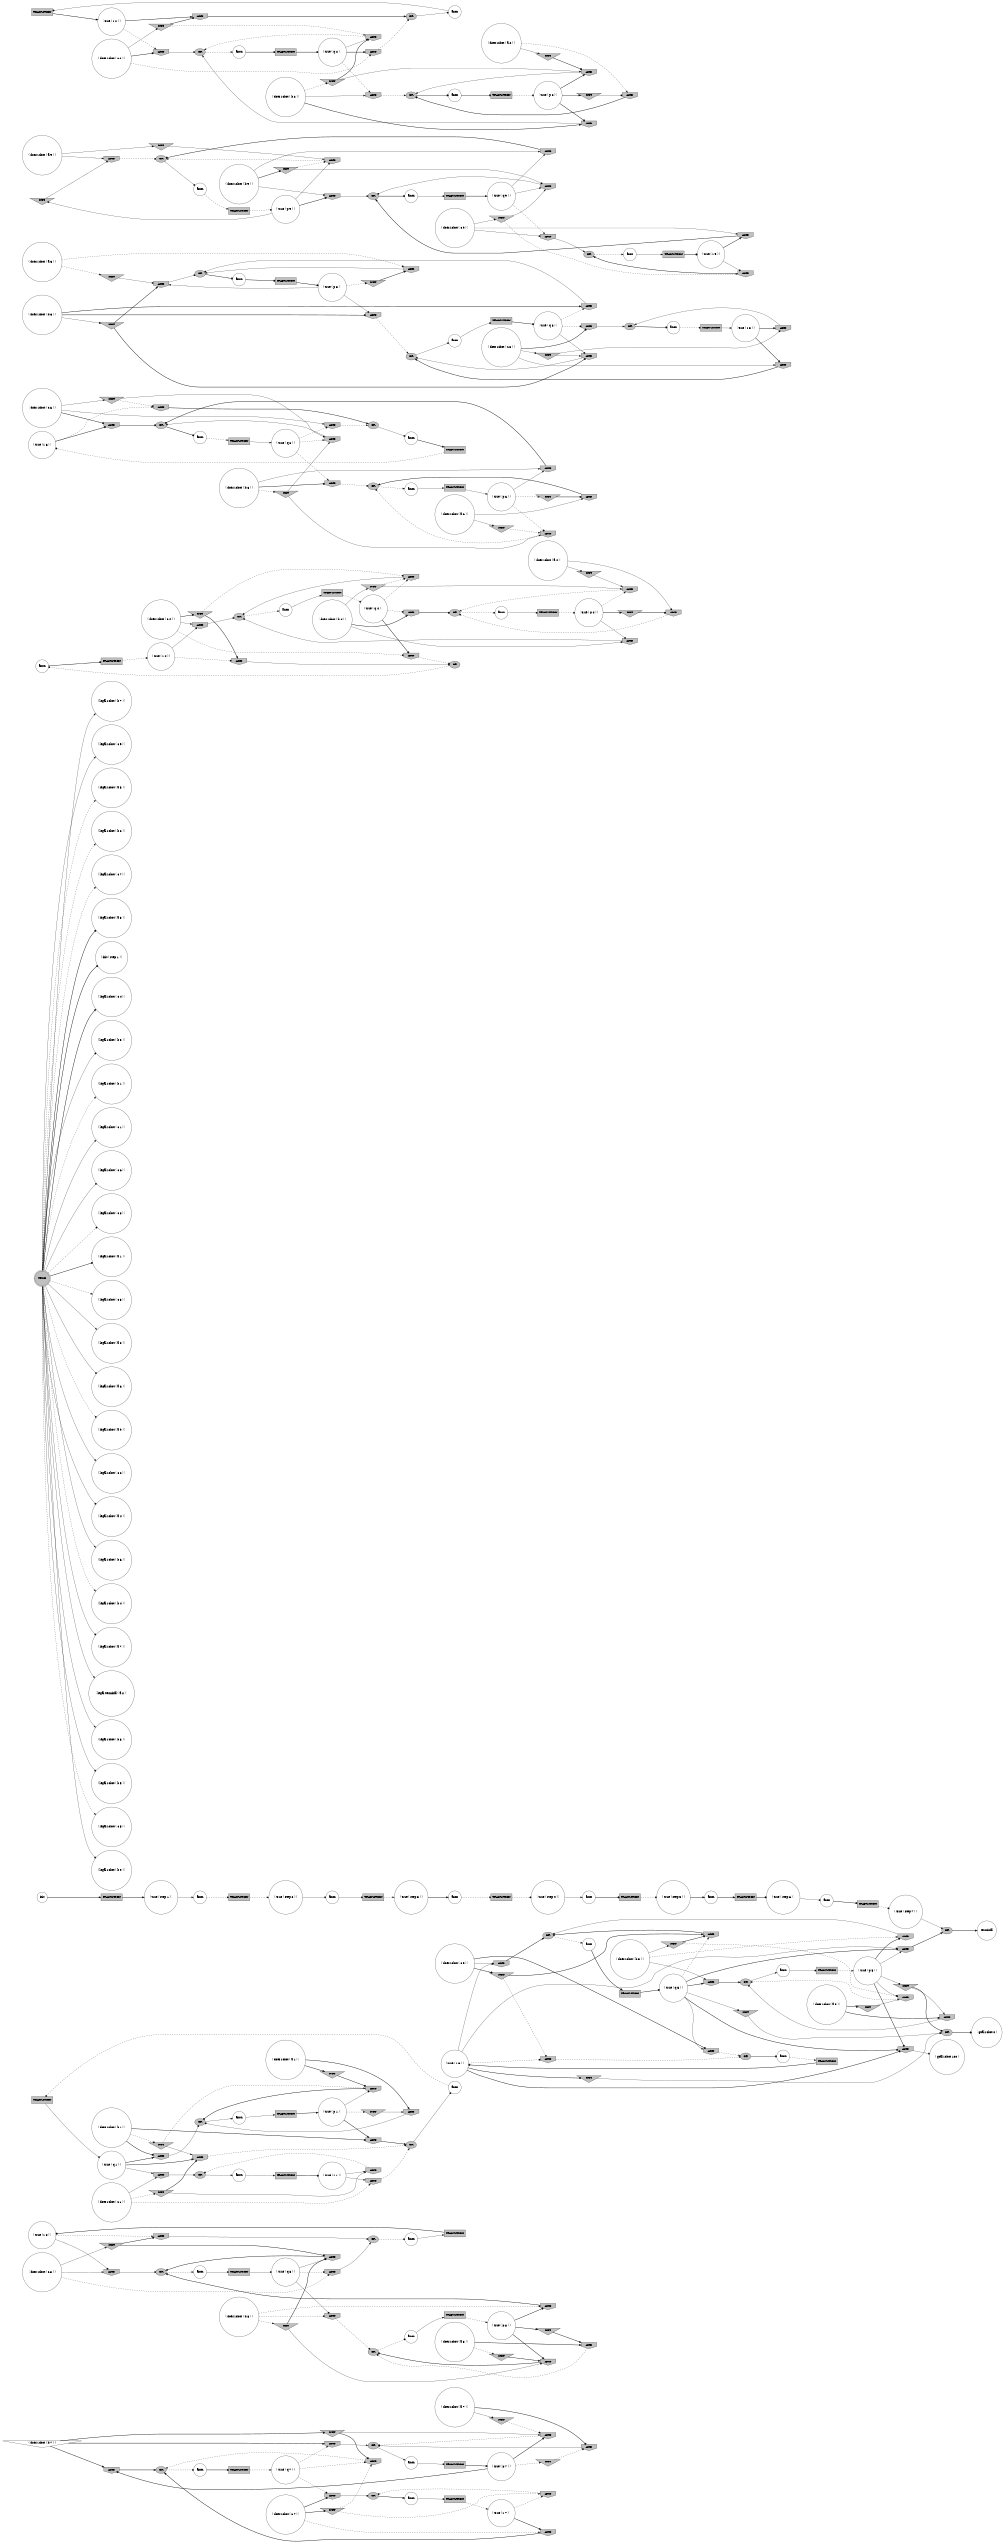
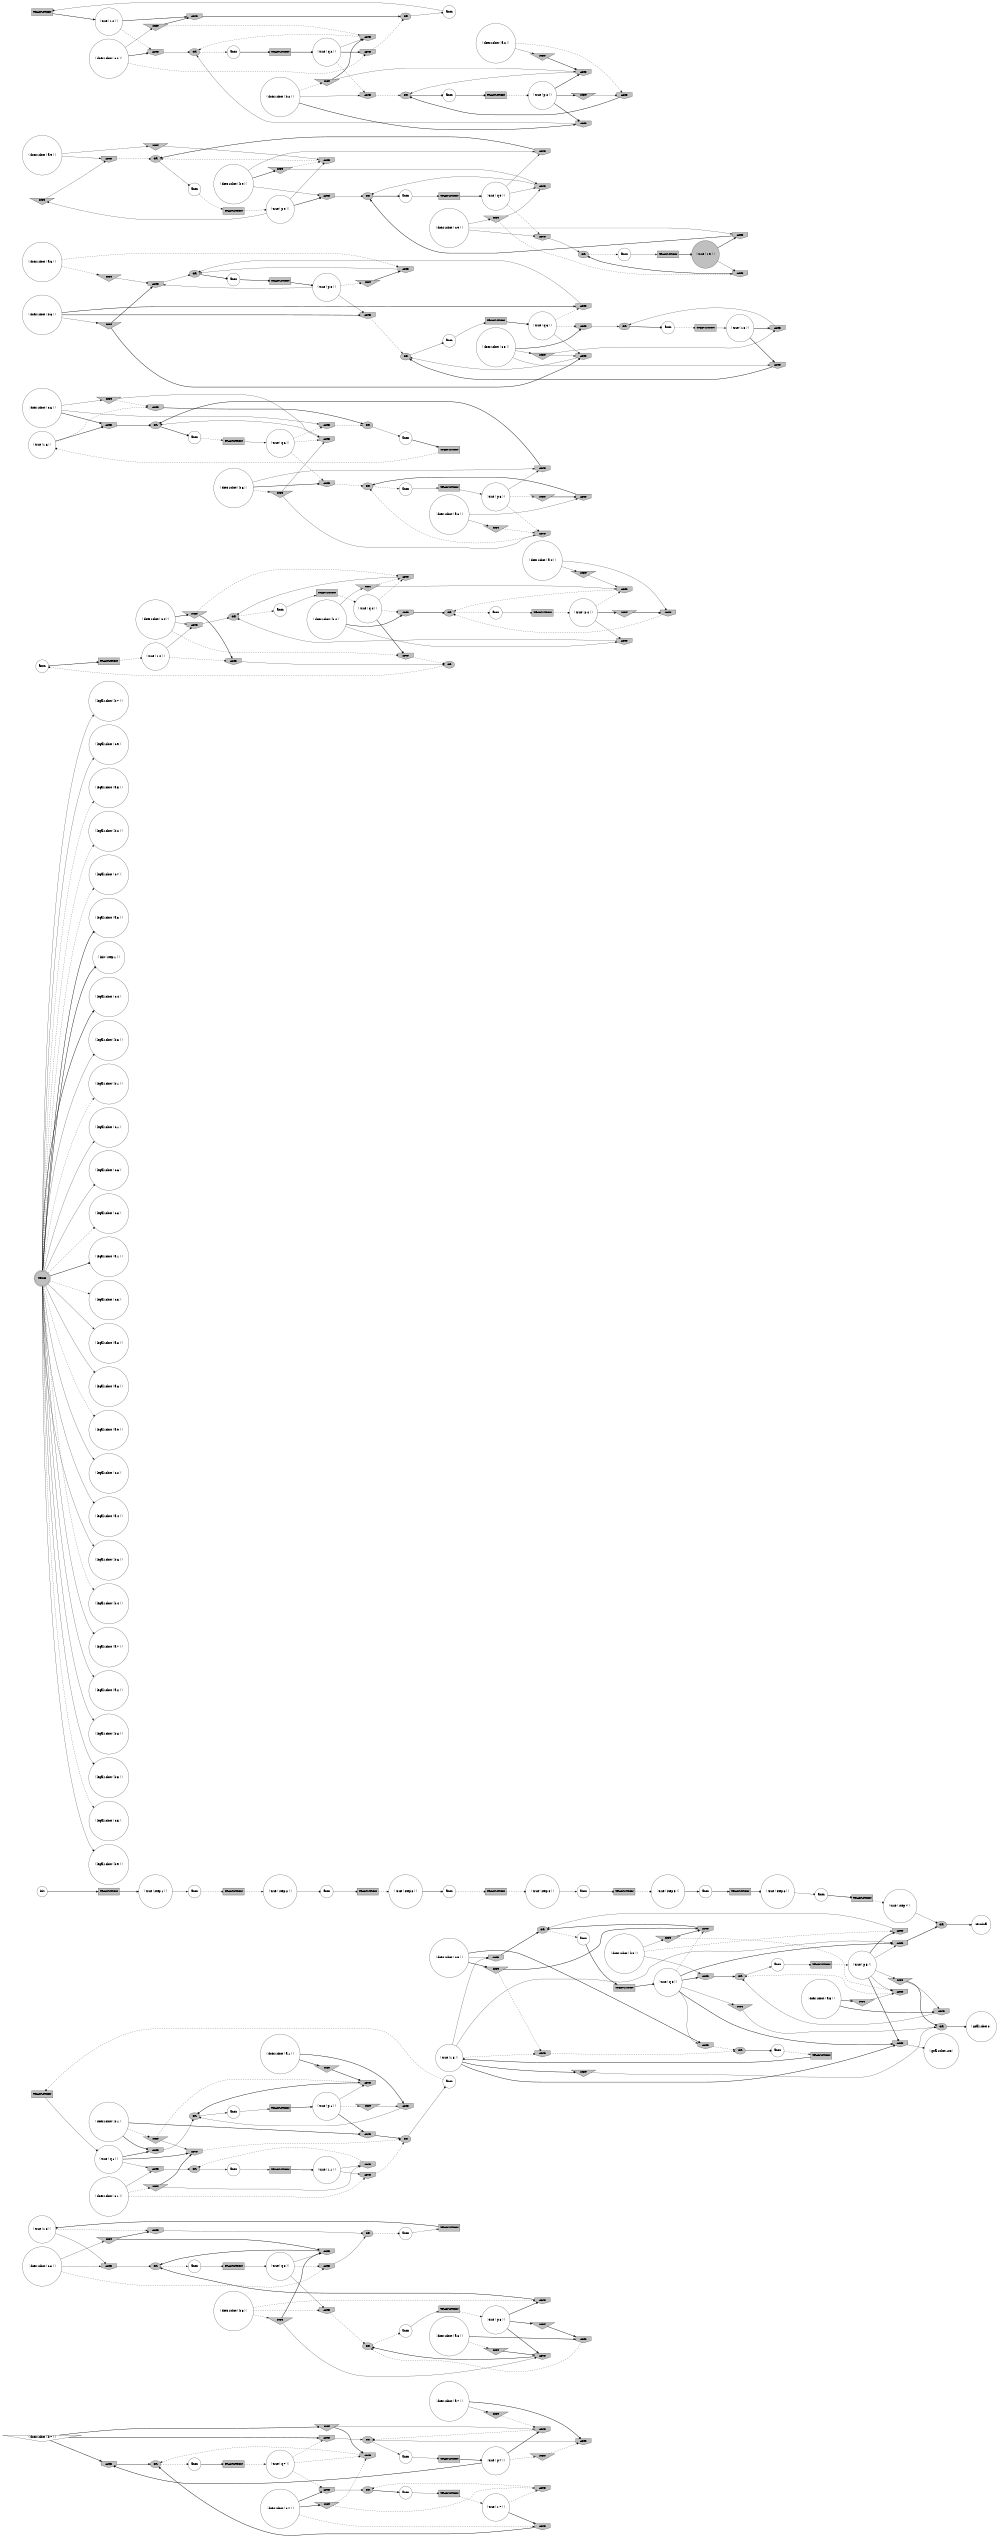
(711, 254) -> (706, 254)
(112, 1693) -> (109, 1691)
